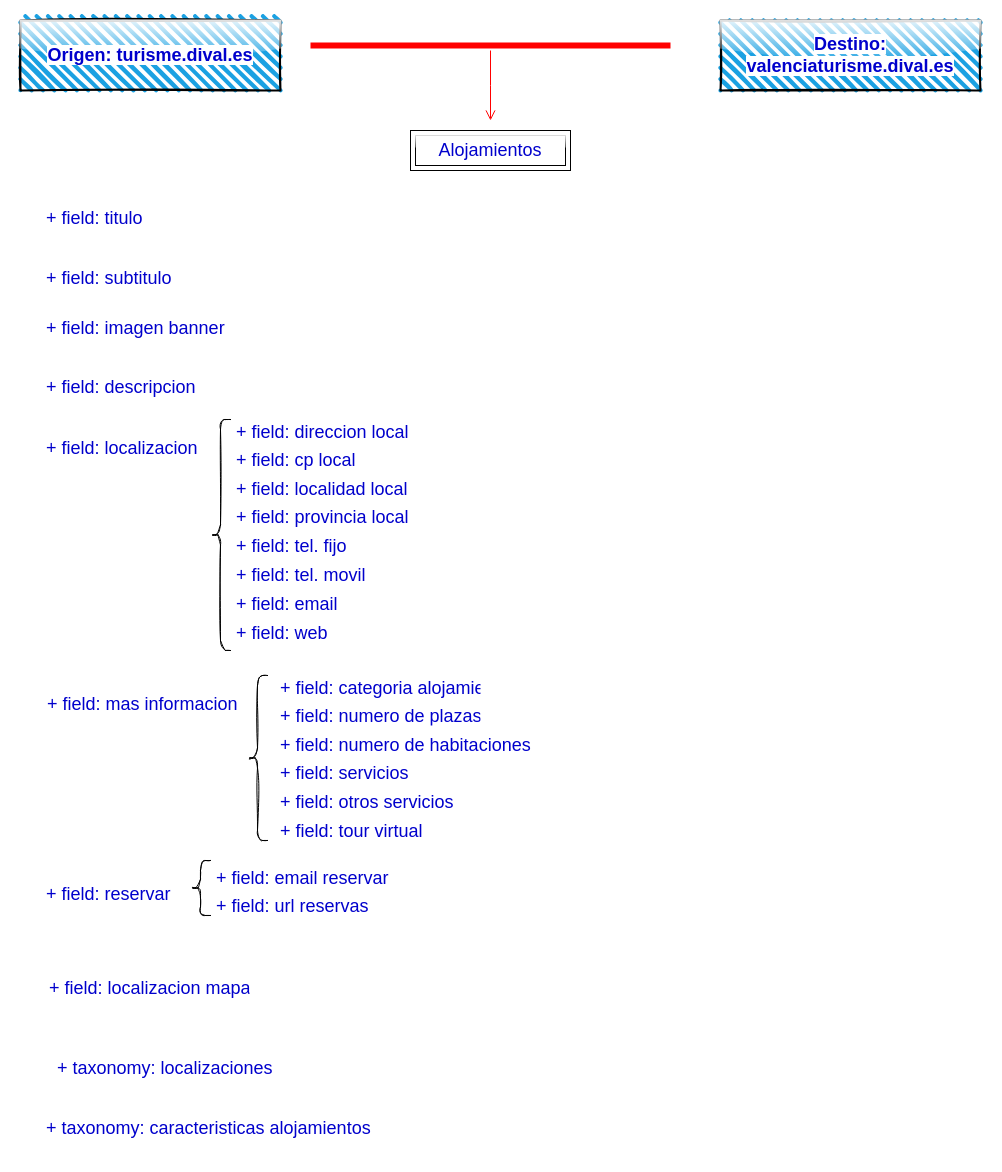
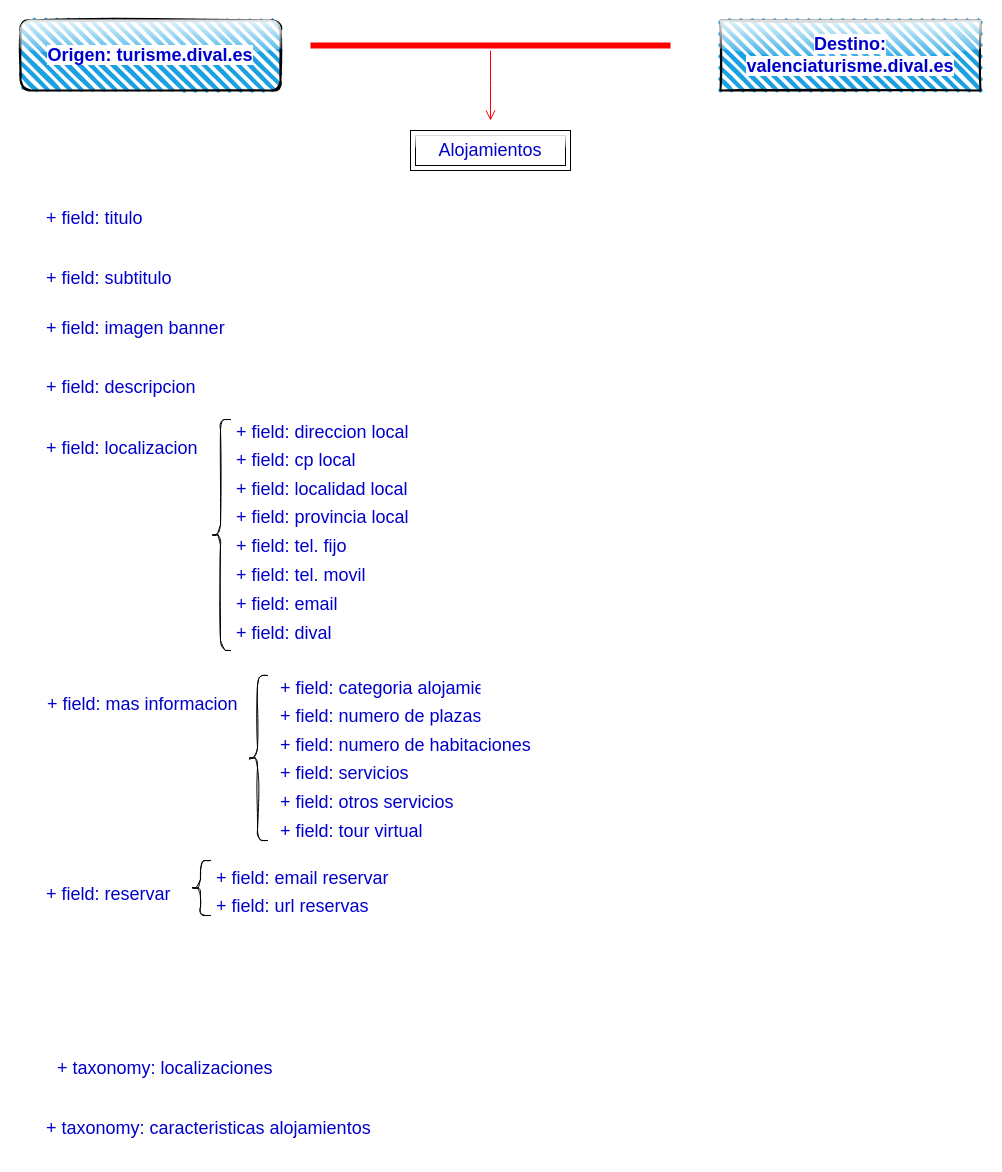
(151, 56) -> (151, 56)
(285, 633) -> (290, 633)
(149, 996) -> none
